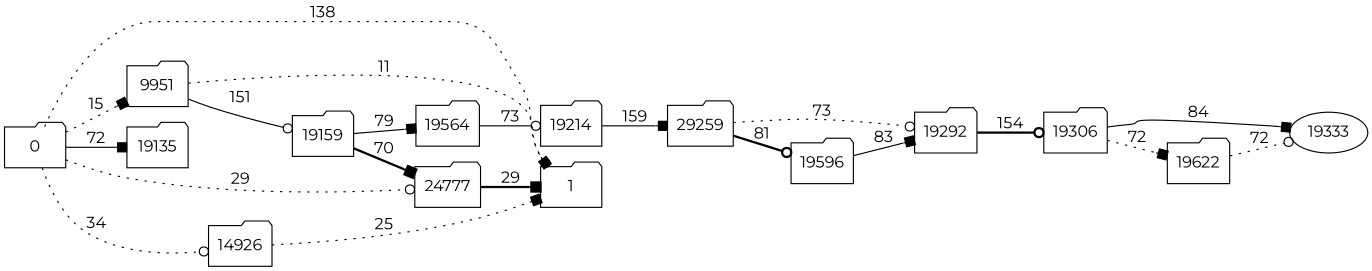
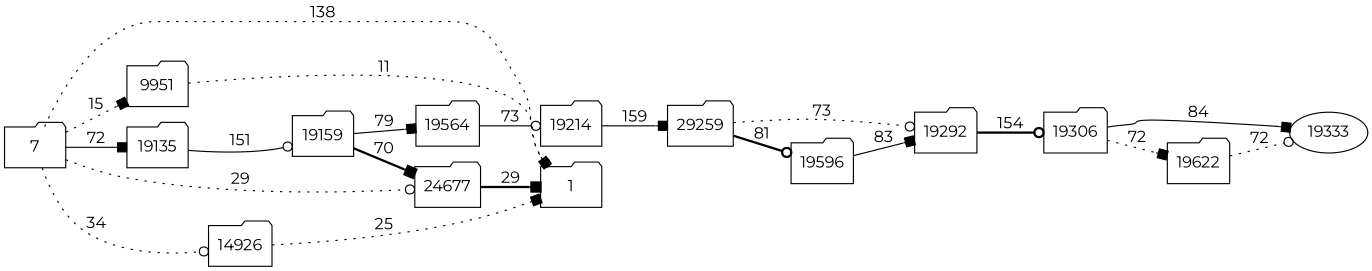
(235, 115) -> (236, 152)
(35, 147) -> (35, 147)
(448, 187) -> (448, 187)
